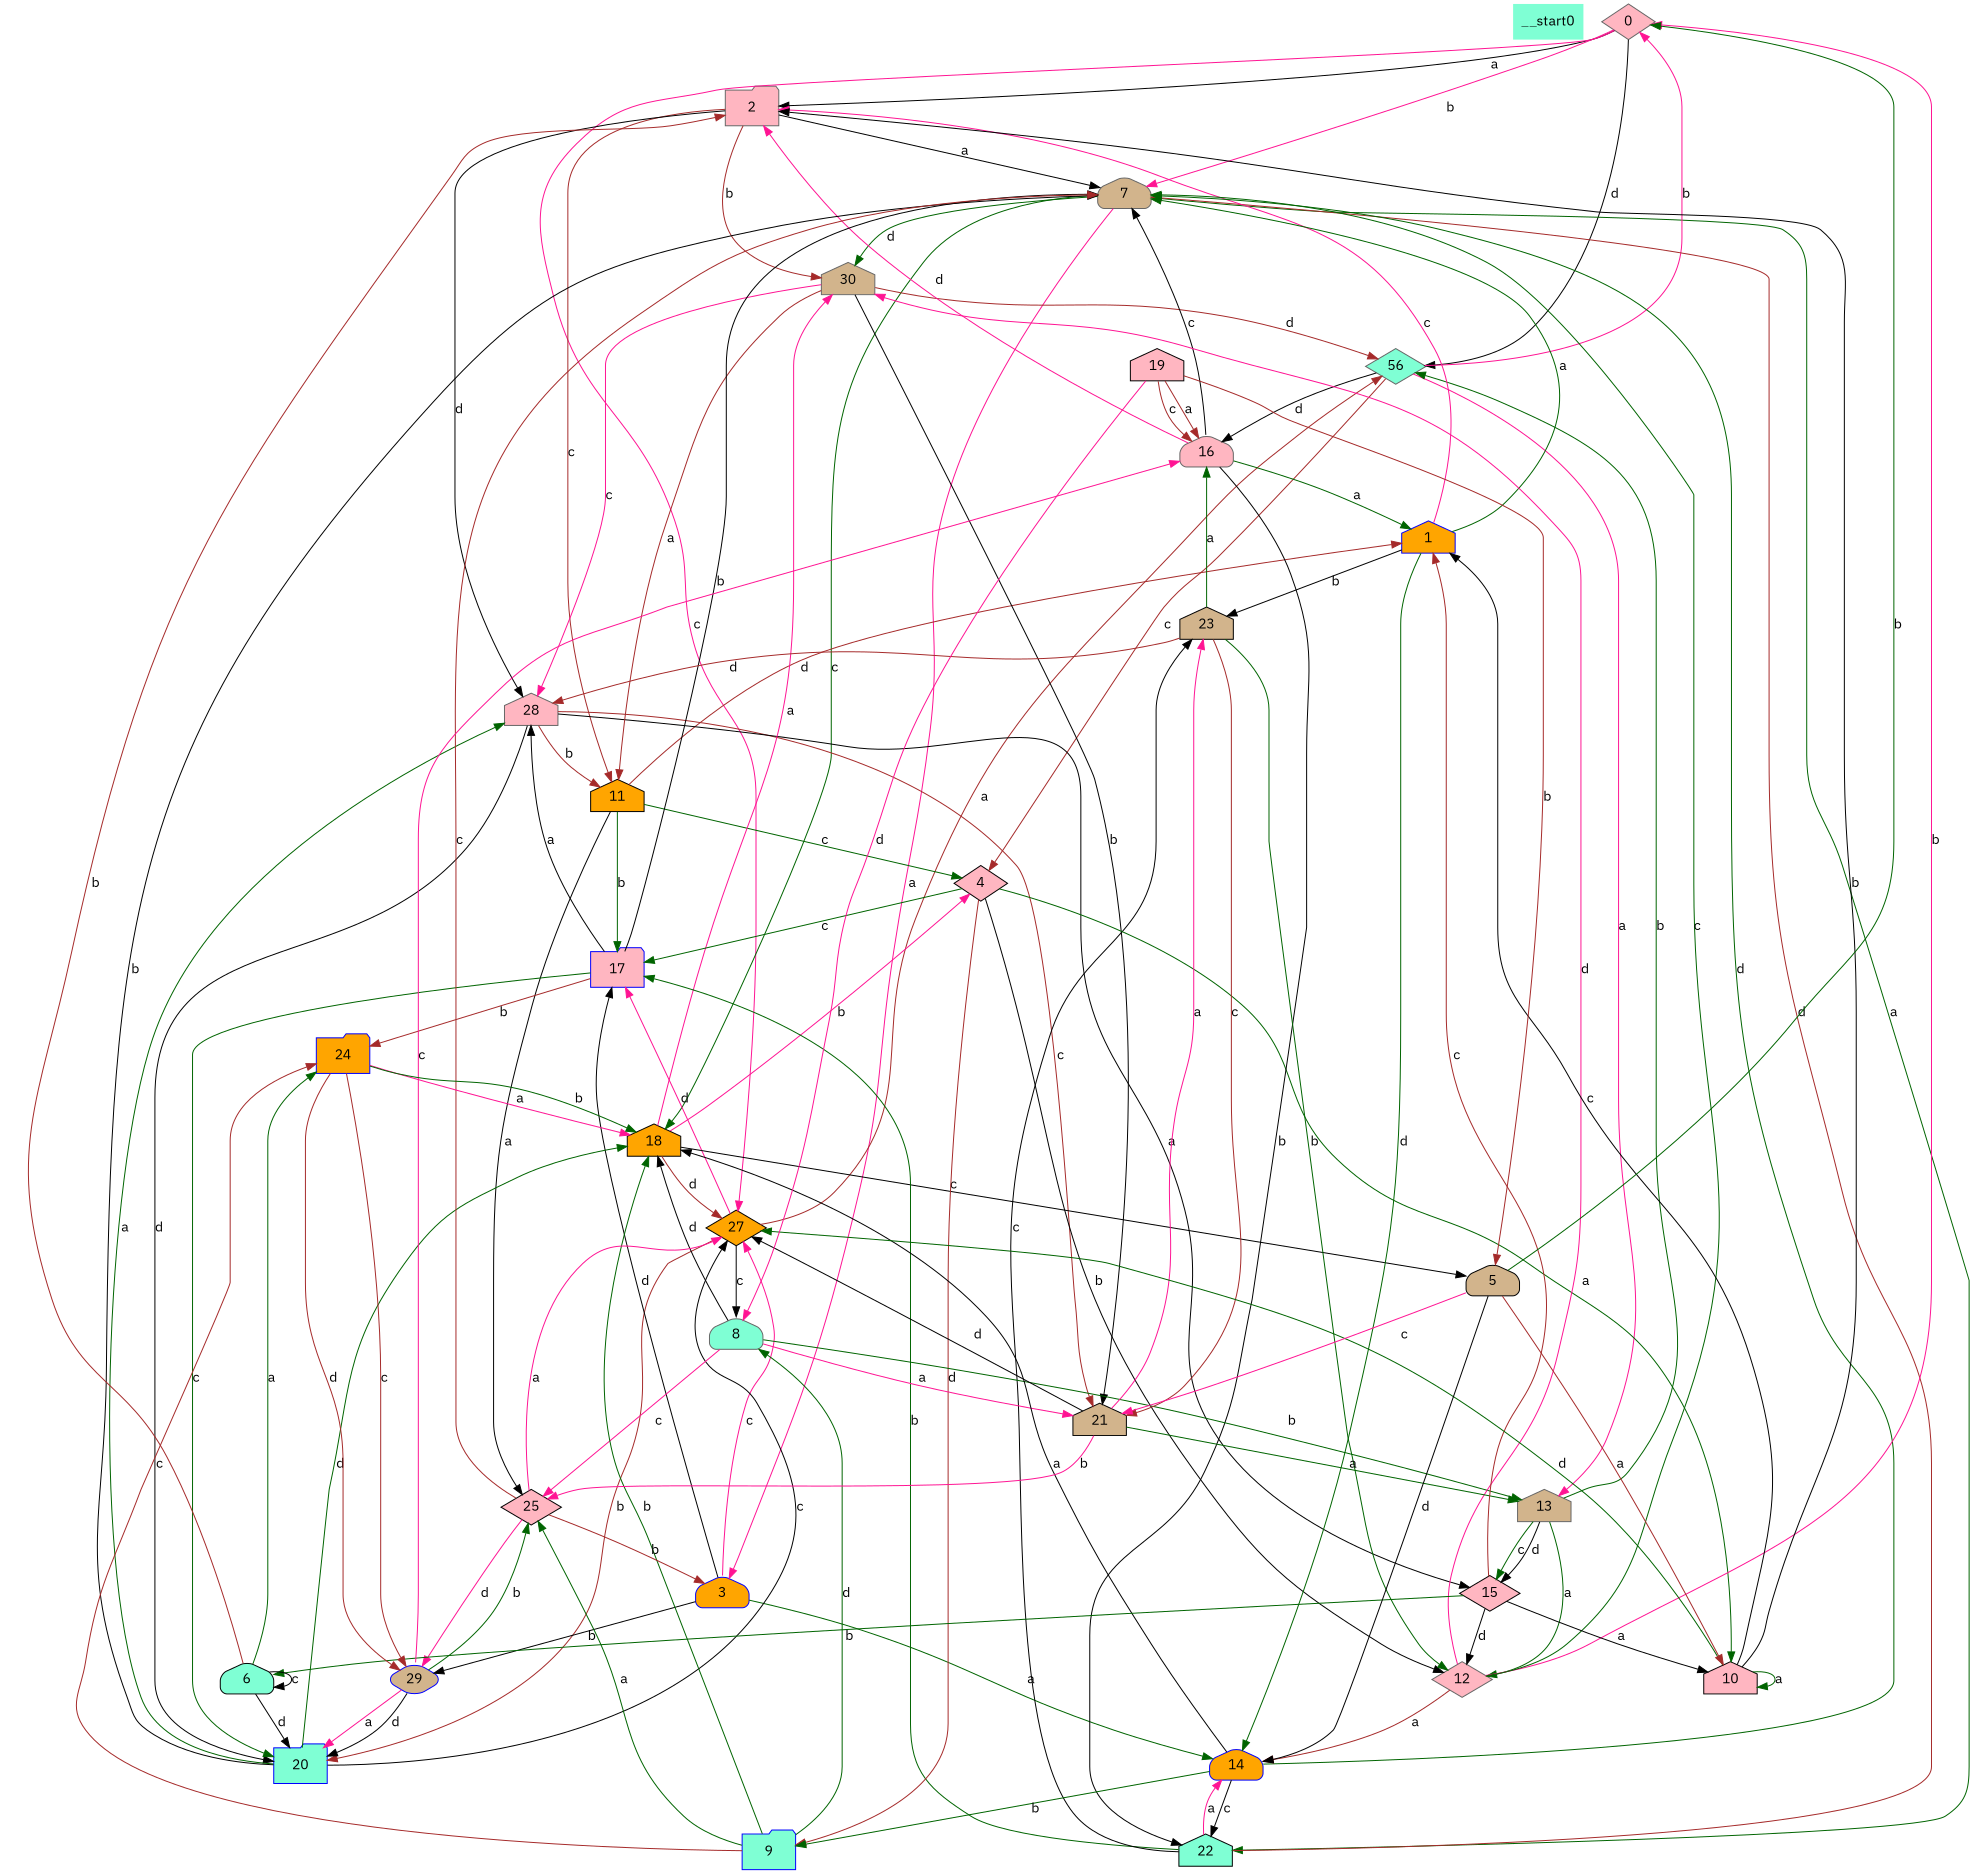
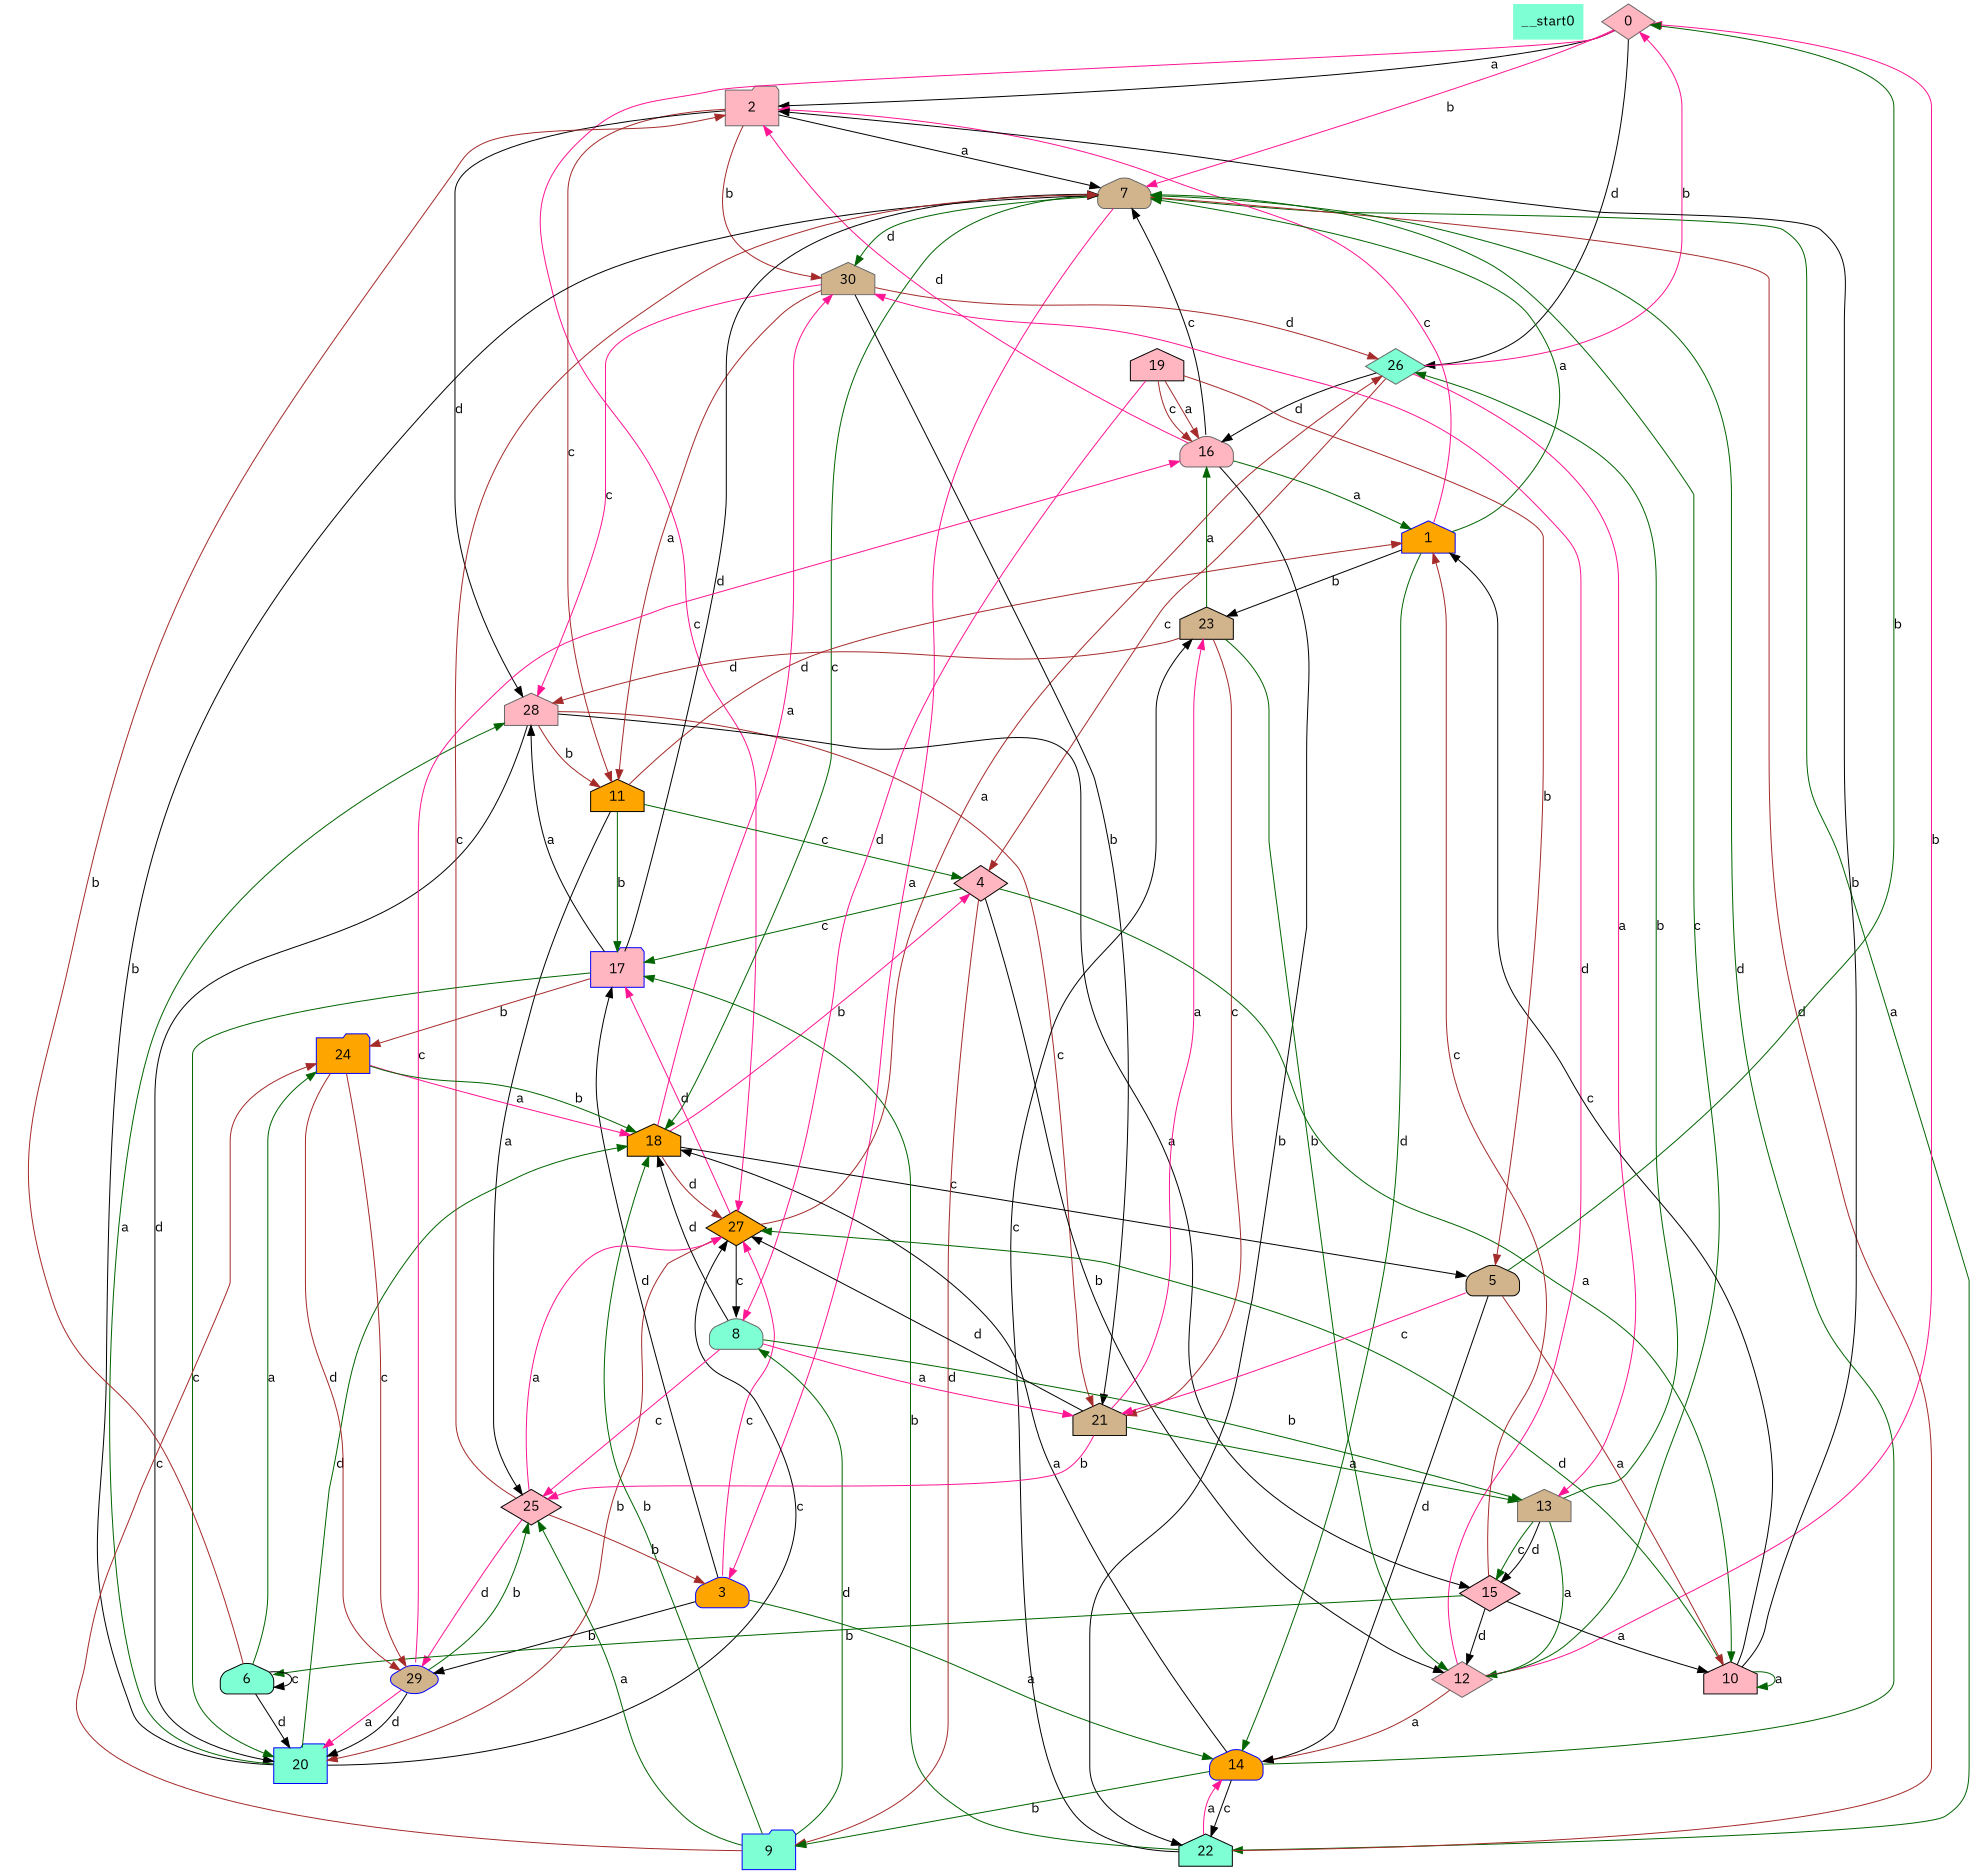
(1396, 366) -> (1396, 366)
(721, 582) -> (721, 582)
